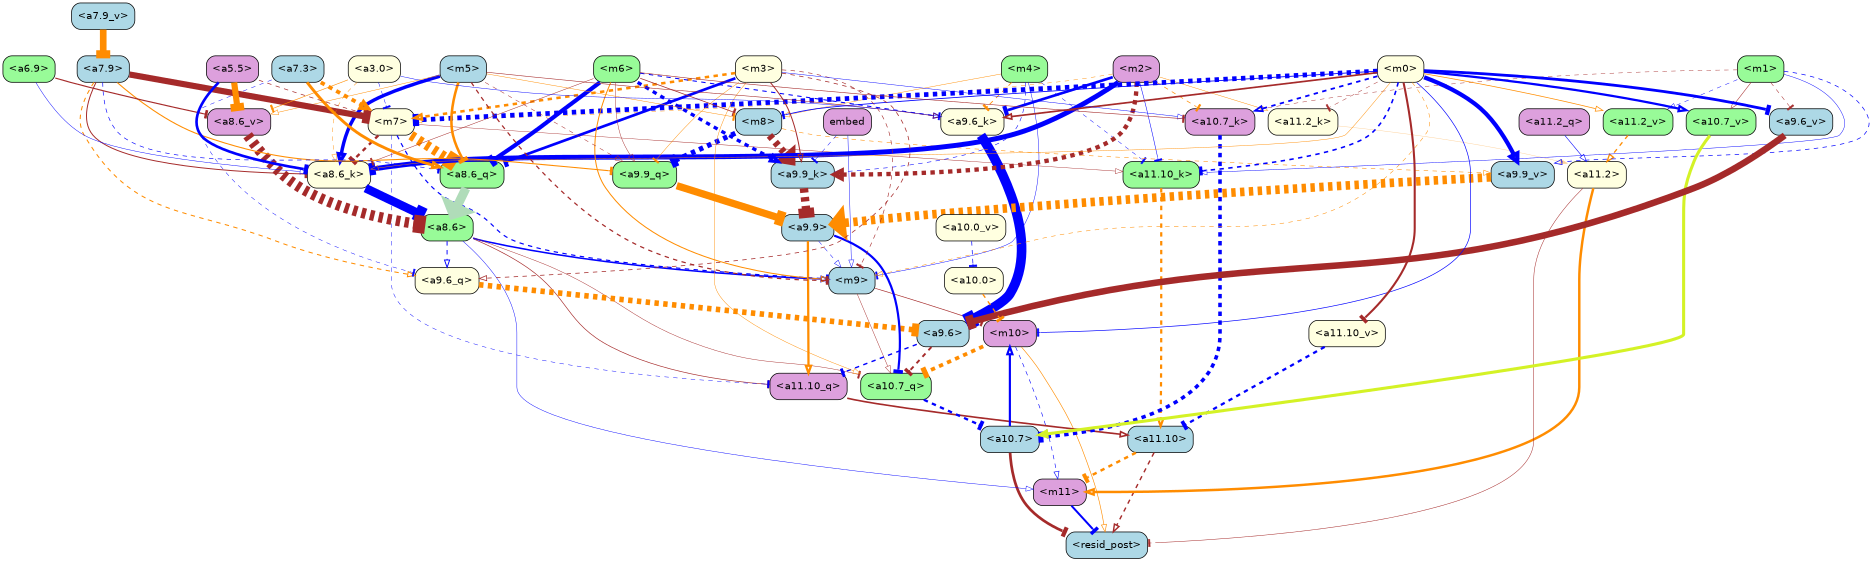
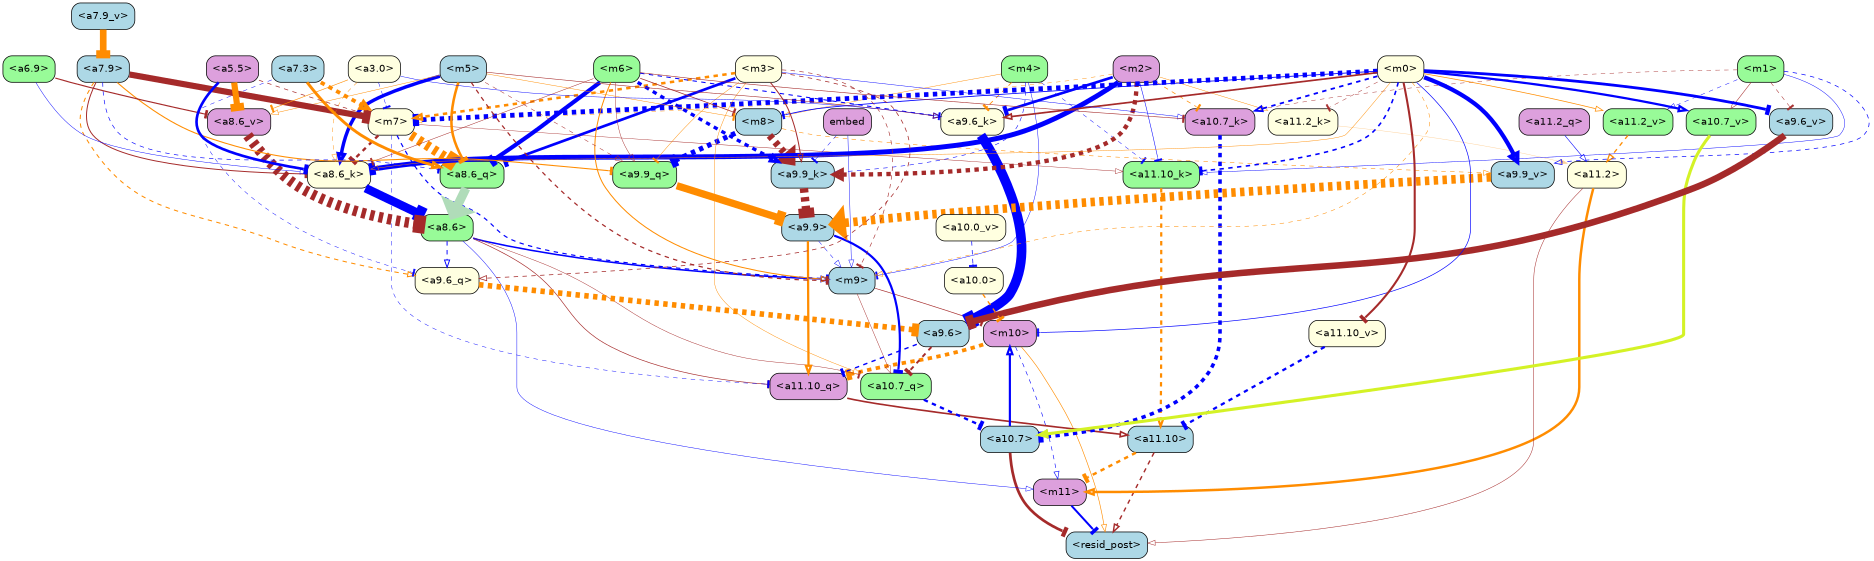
(955, 359) -> (911, 362)
(1487, 489) -> (1487, 489)
